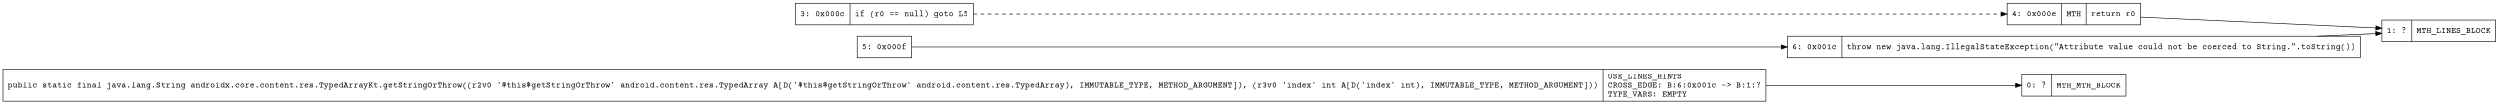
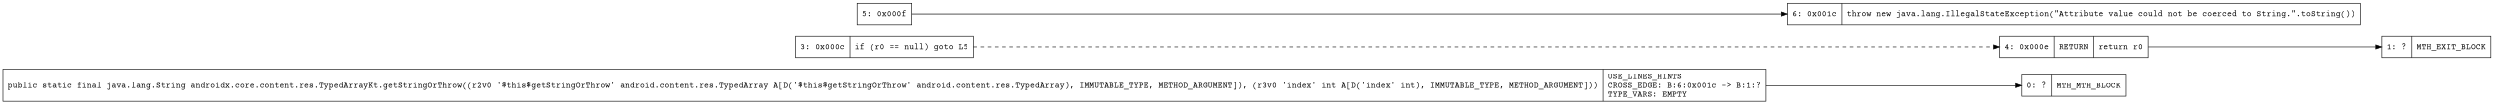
(2074, 14) -> (2074, 47)
(2454, 31) -> (2451, 47)
(2346, 35) -> none
